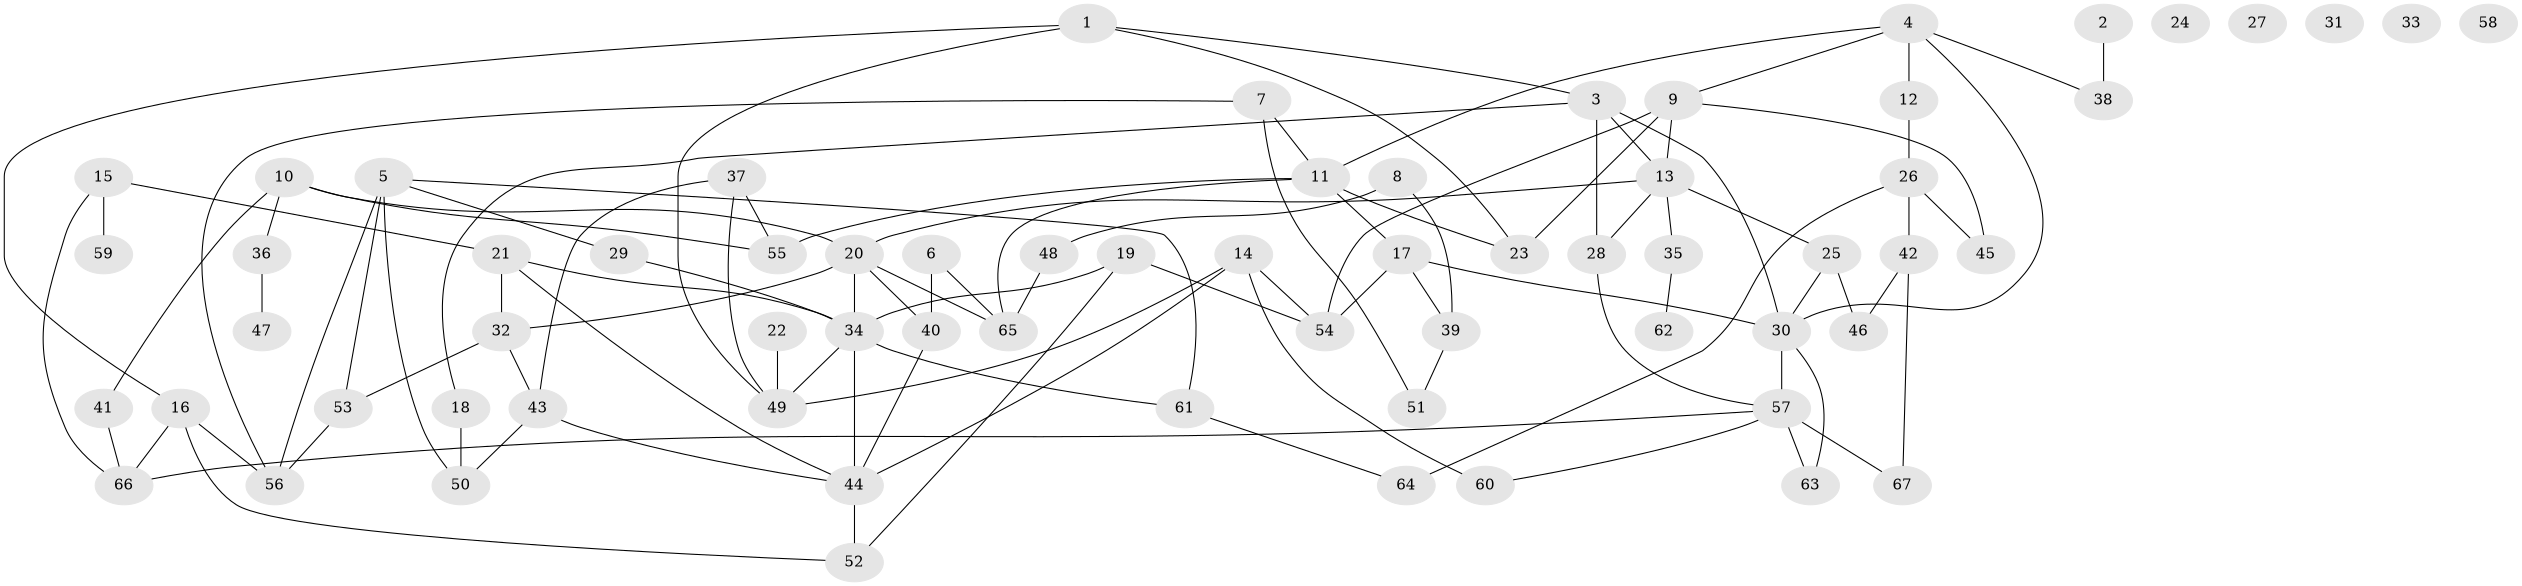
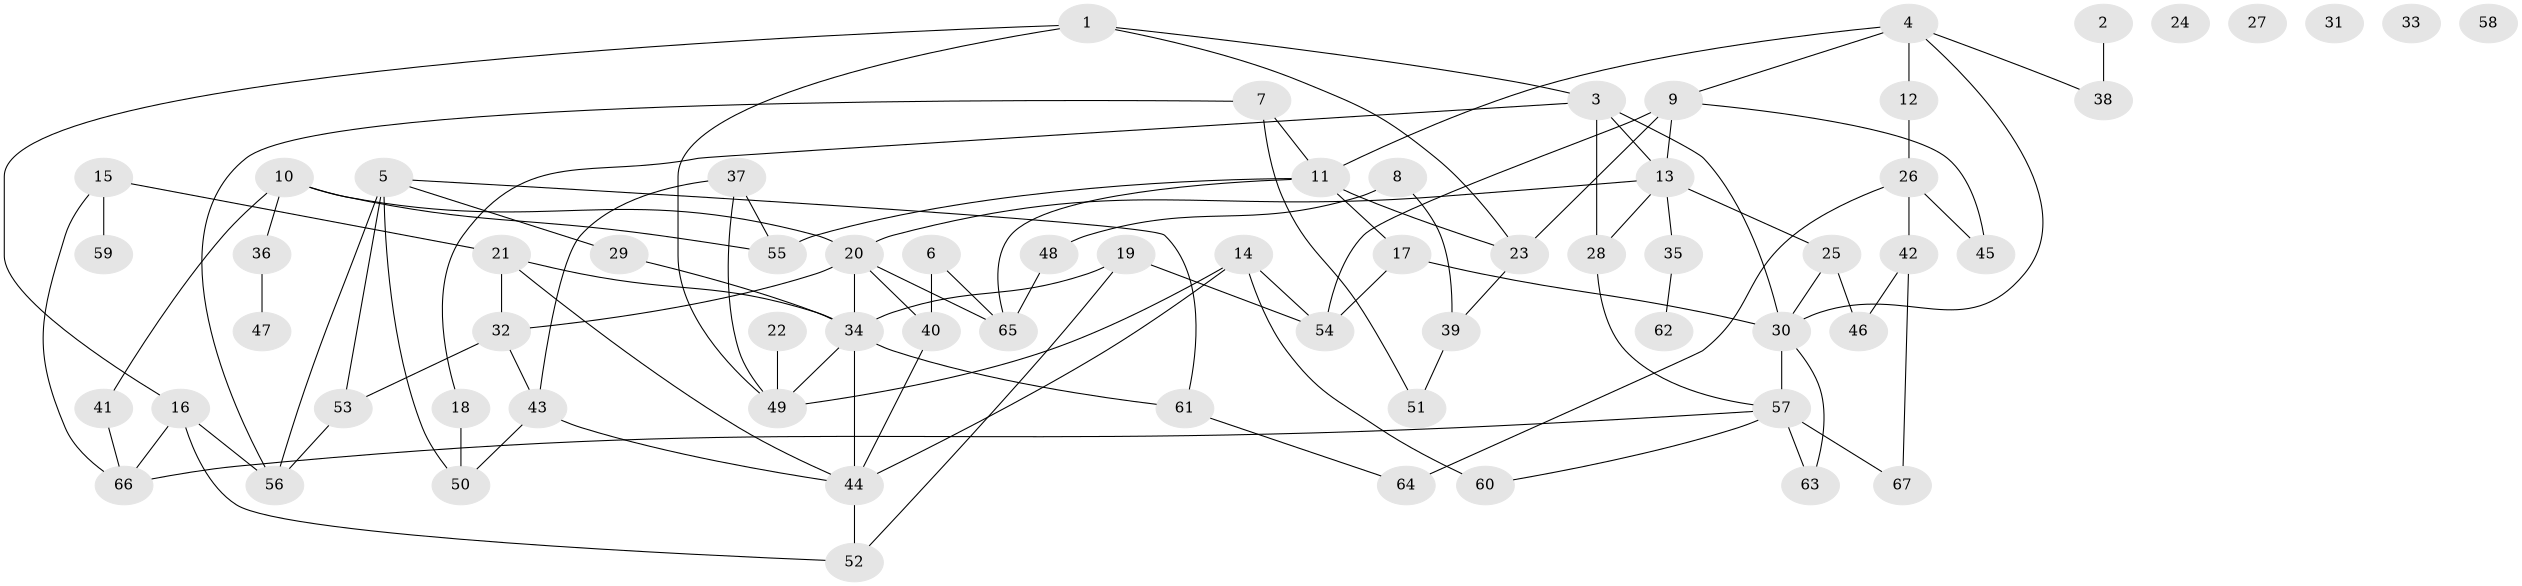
(1427, 293) -> (1485, 293)
